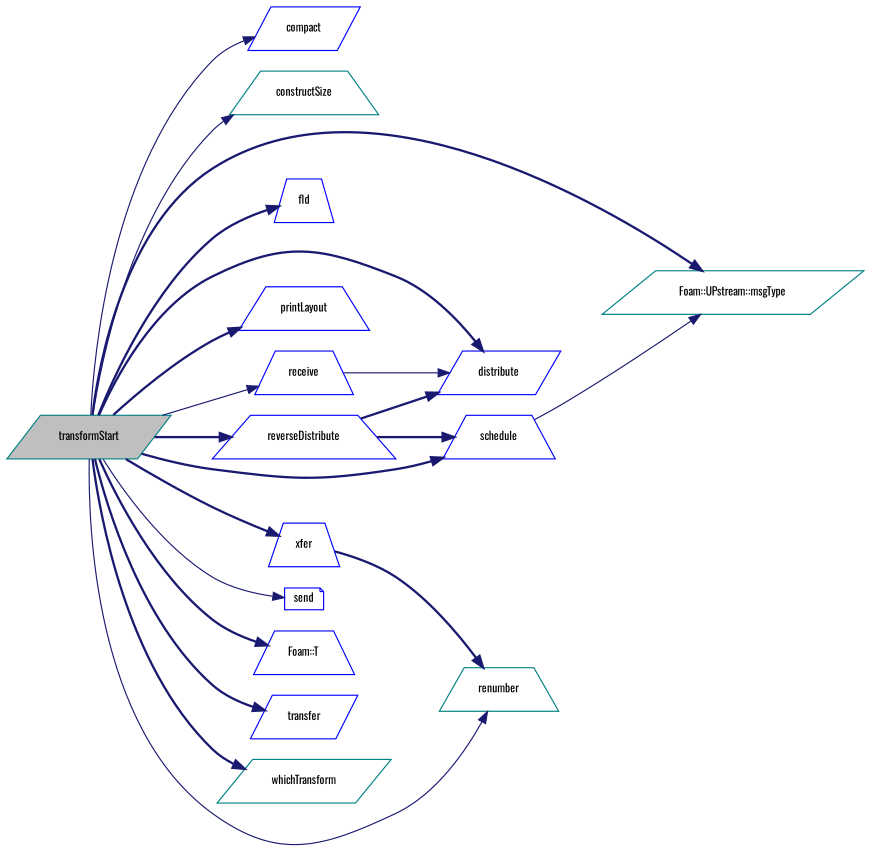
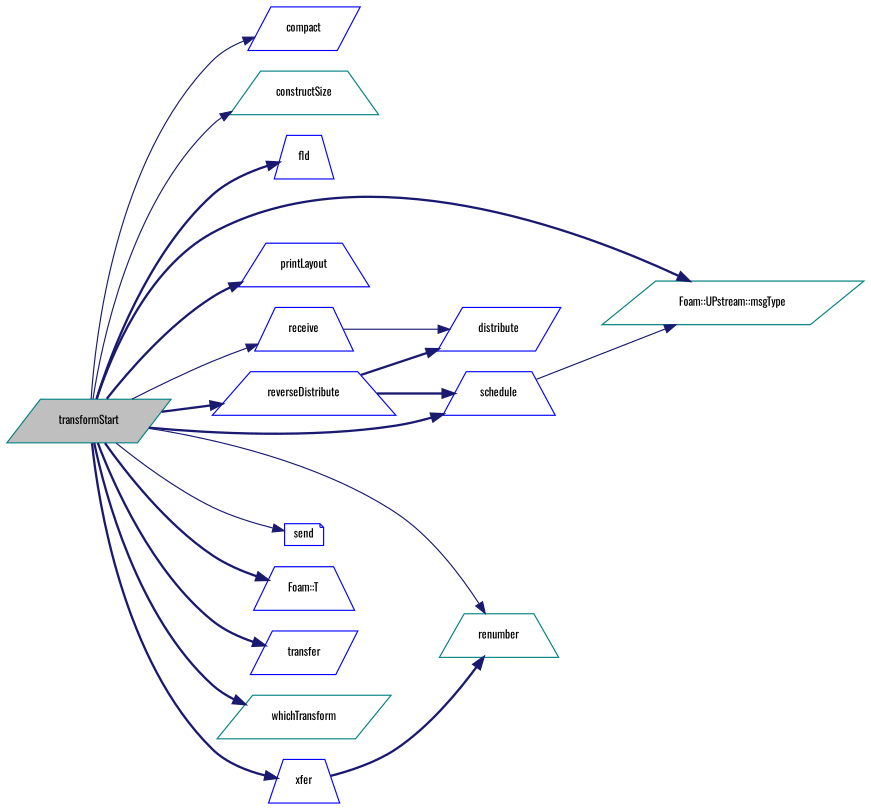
(265, 256) -> none
